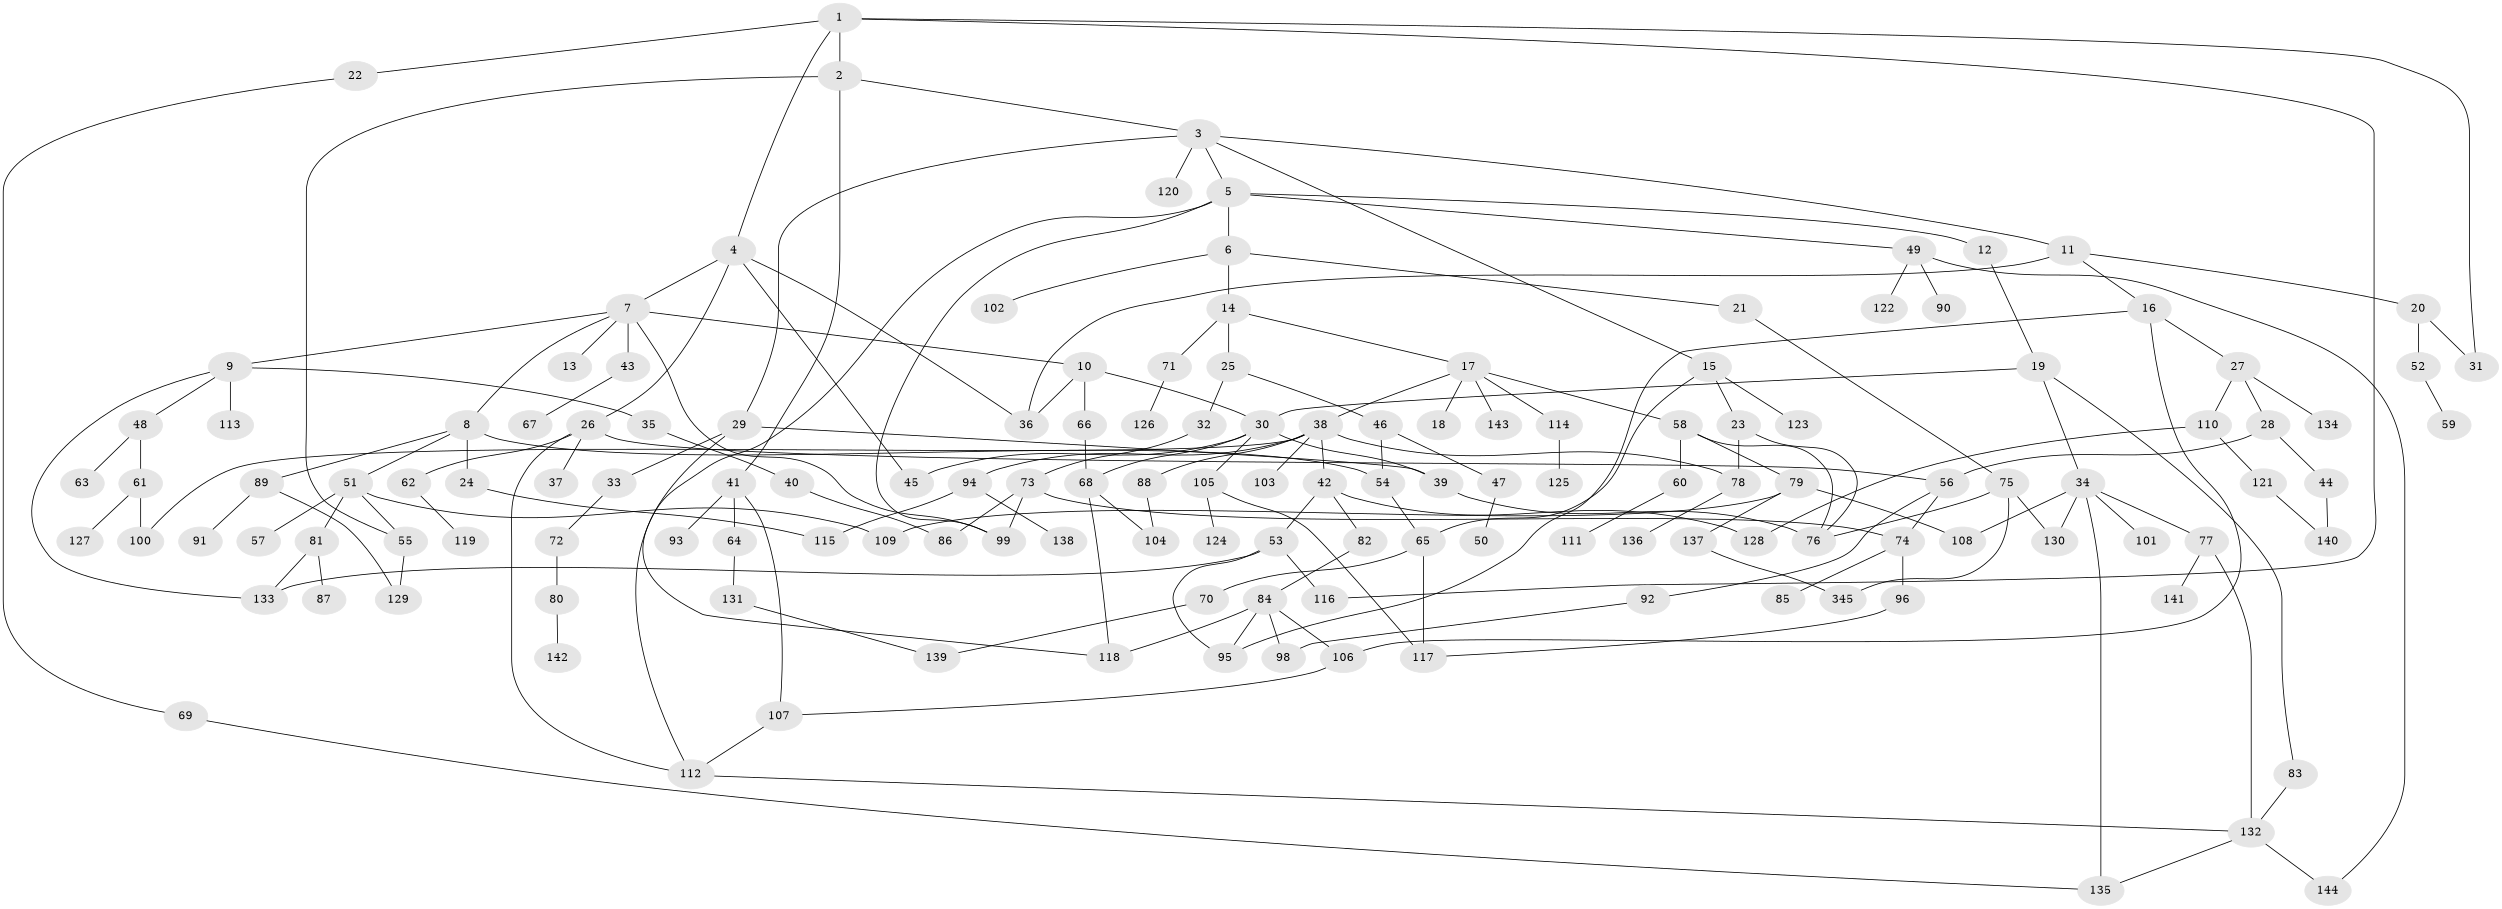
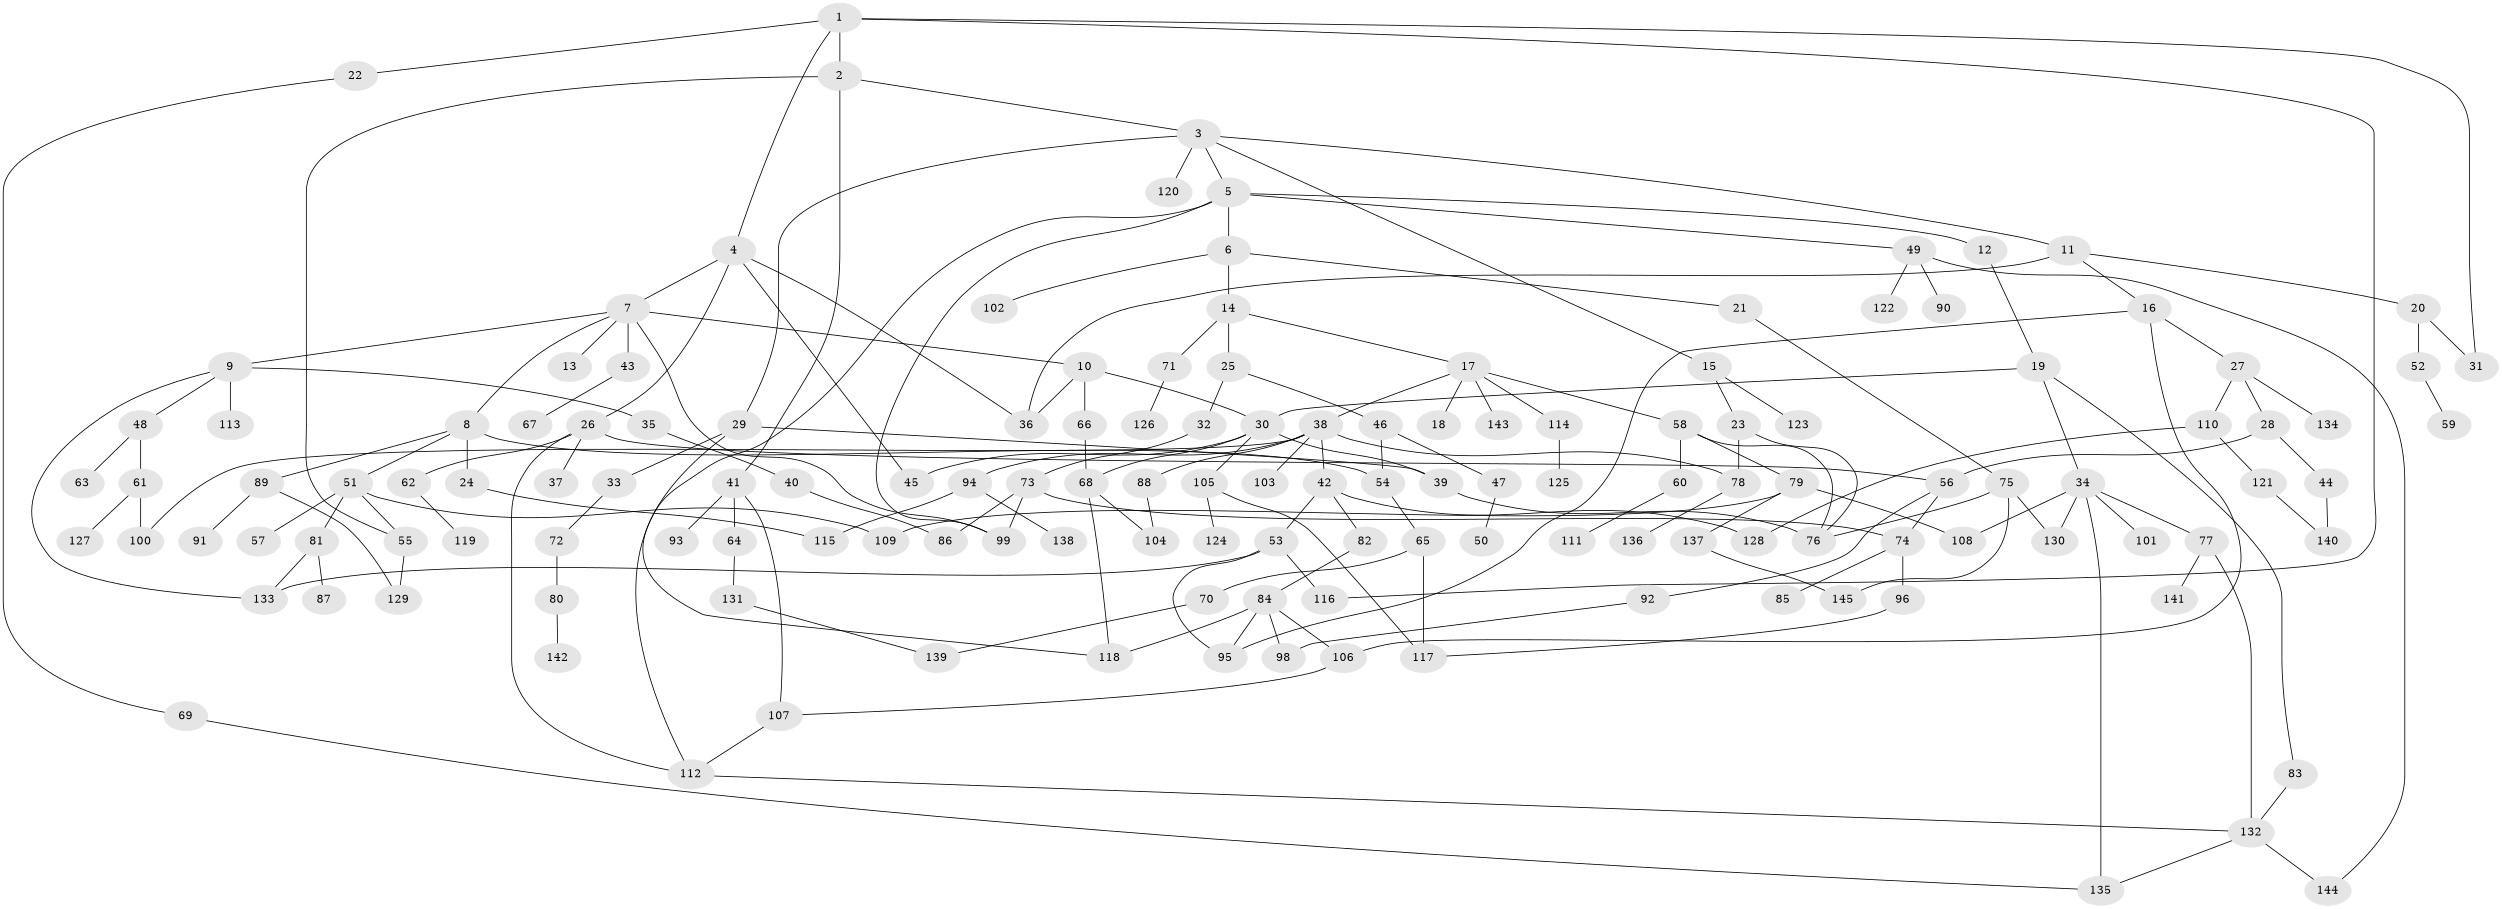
(1629, 445) -> none
(1843, 600) -> (1843, 600)
